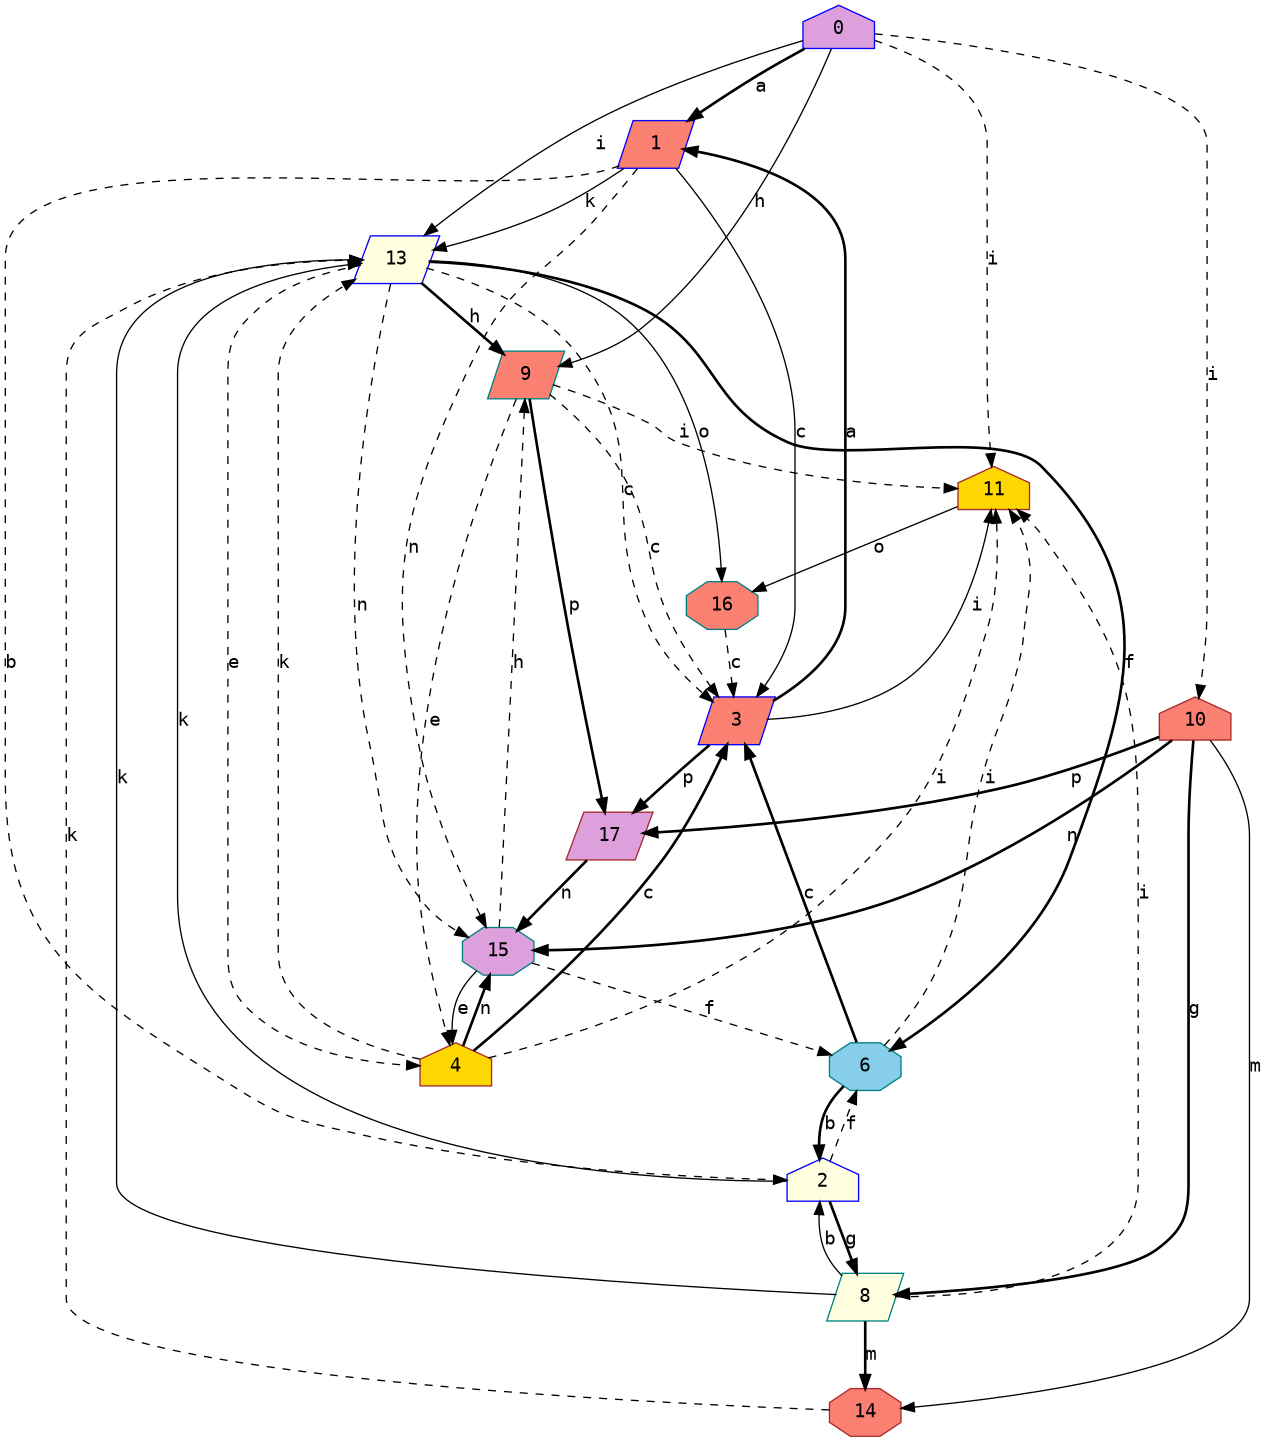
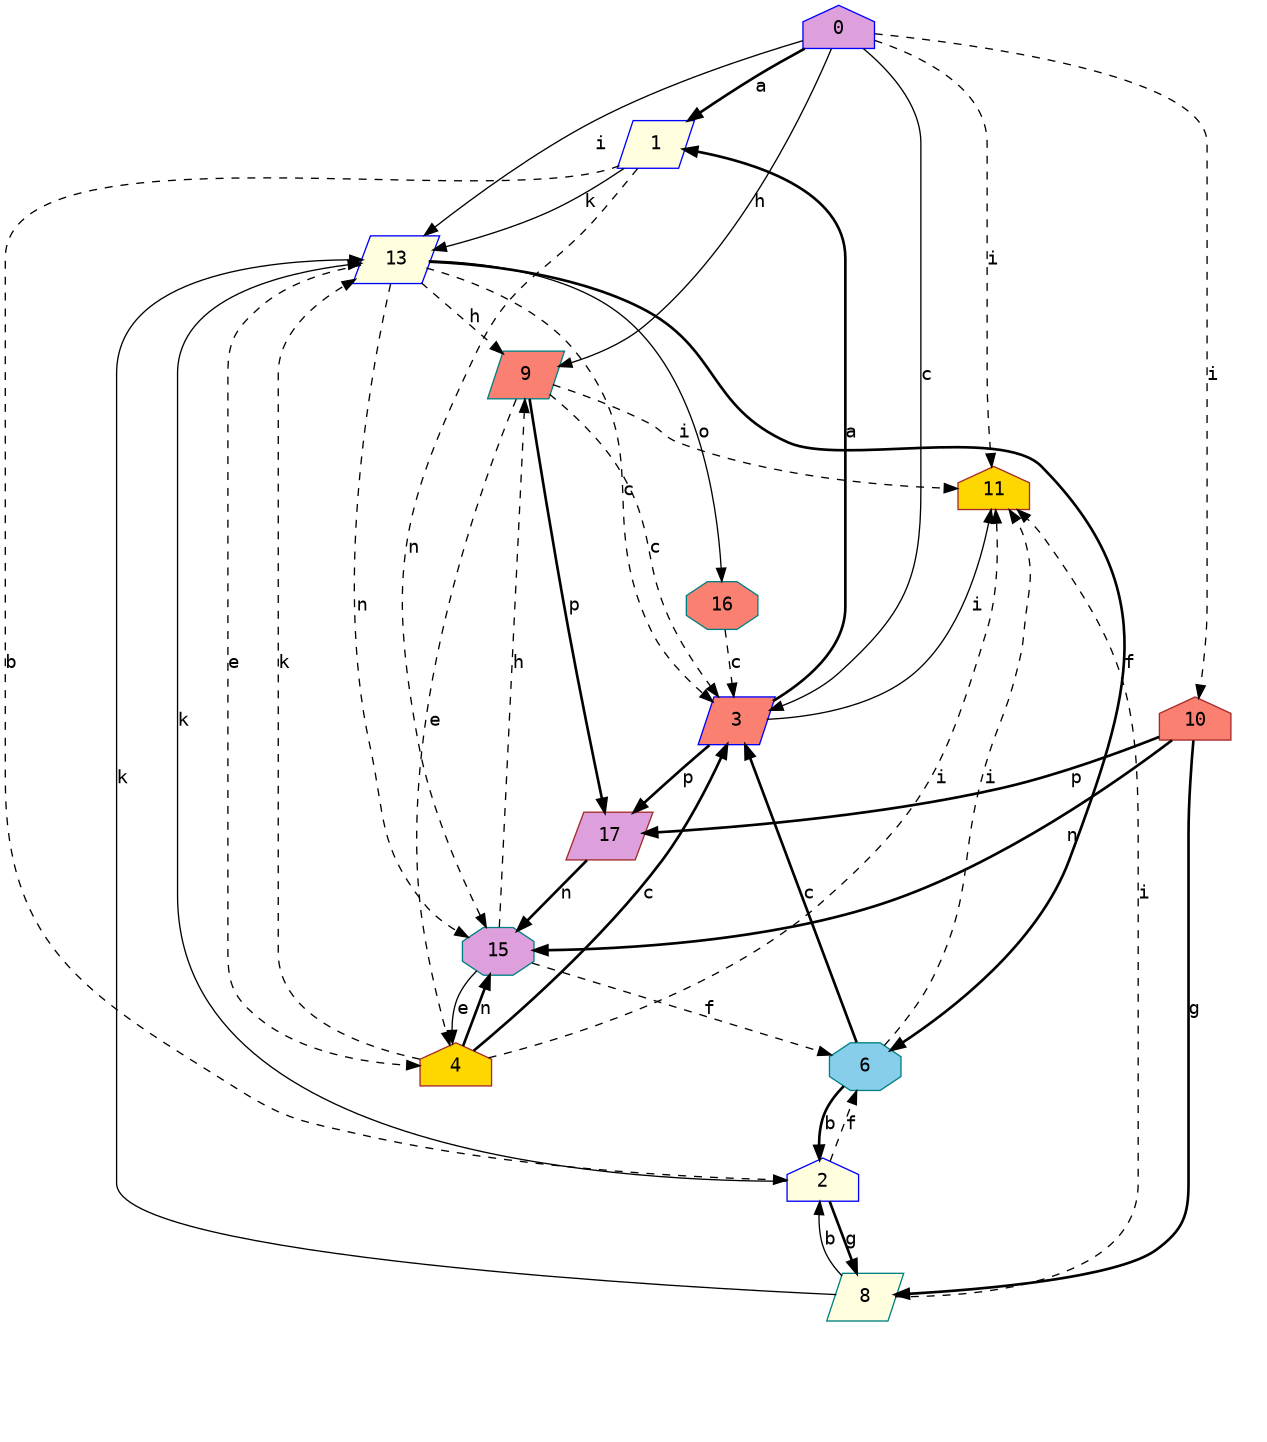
(656, 144) -> (656, 144)
(457, 314) -> (457, 314)
(794, 415) -> (921, 397)
(861, 547) -> none
(865, 1412) -> none
